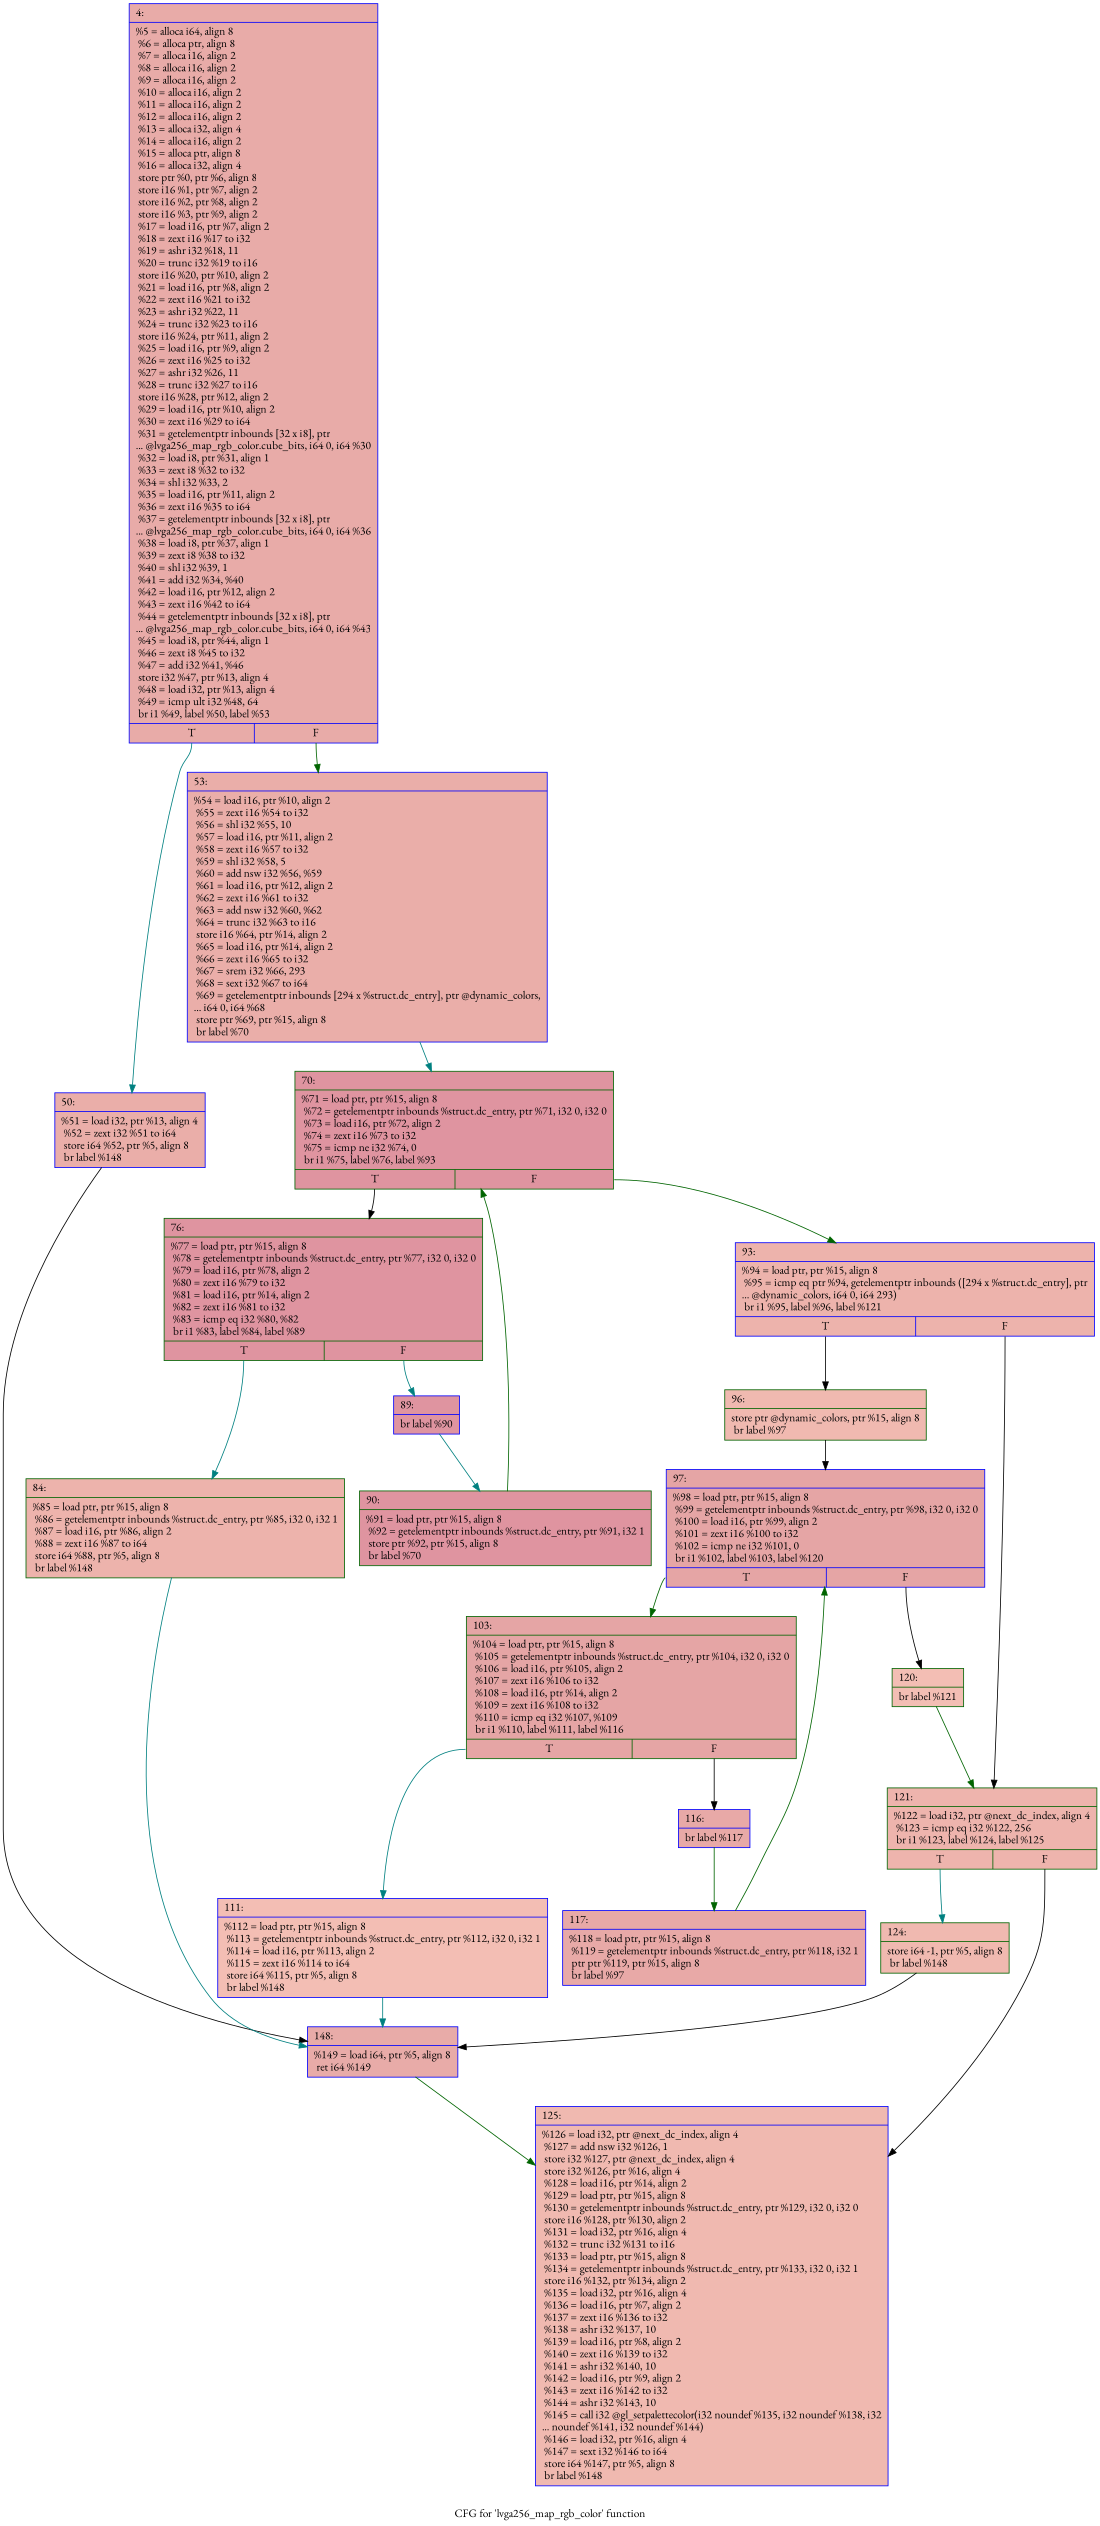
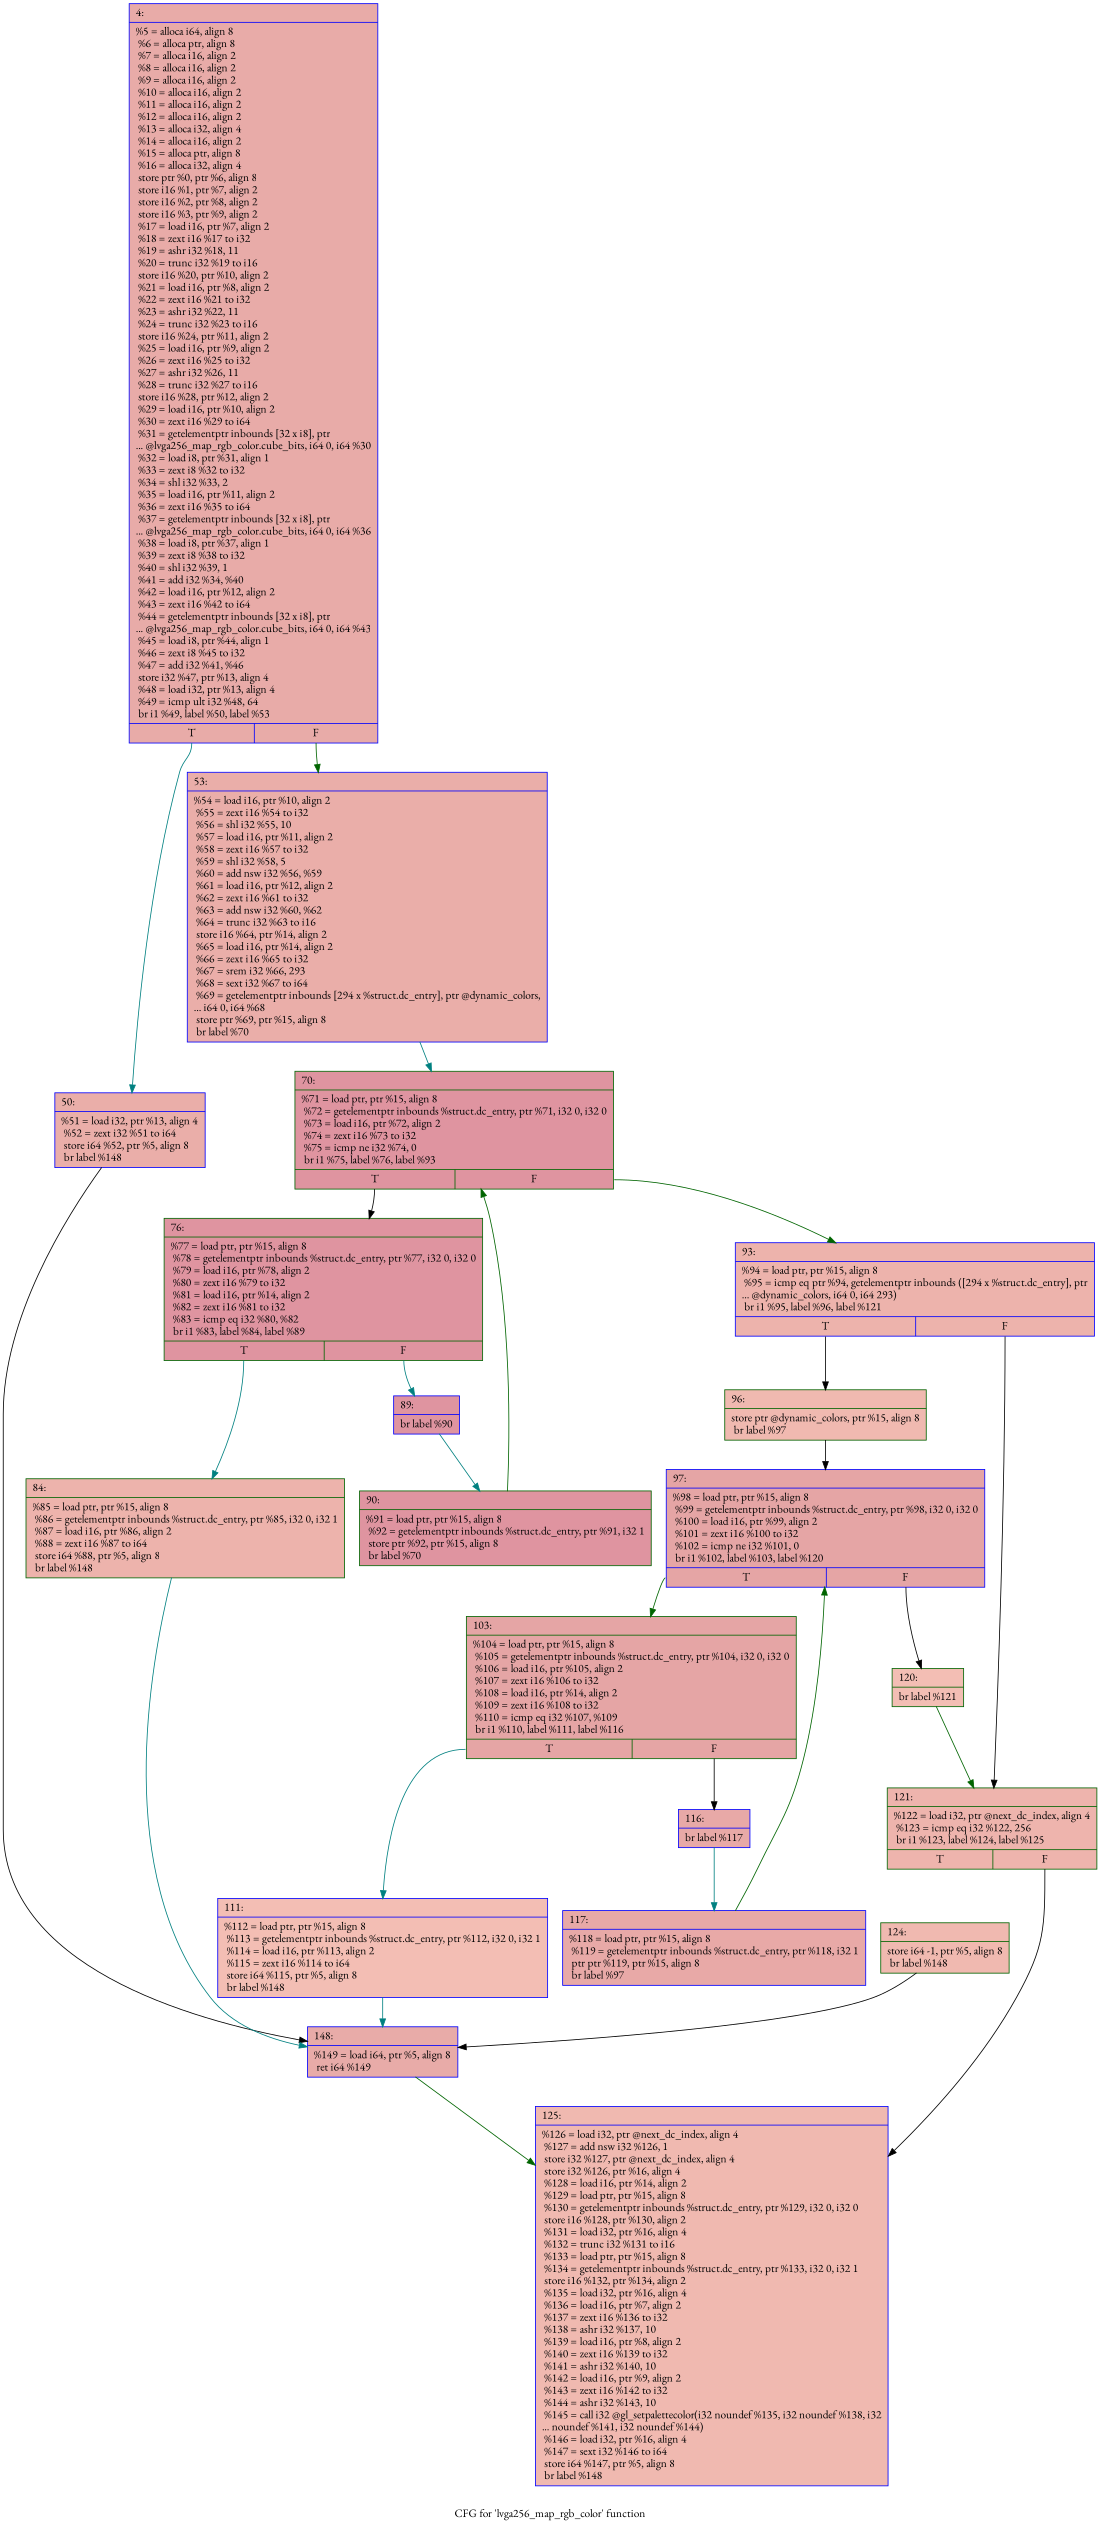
(714, 1875) -> (714, 1875)
(941, 1892) -> none
